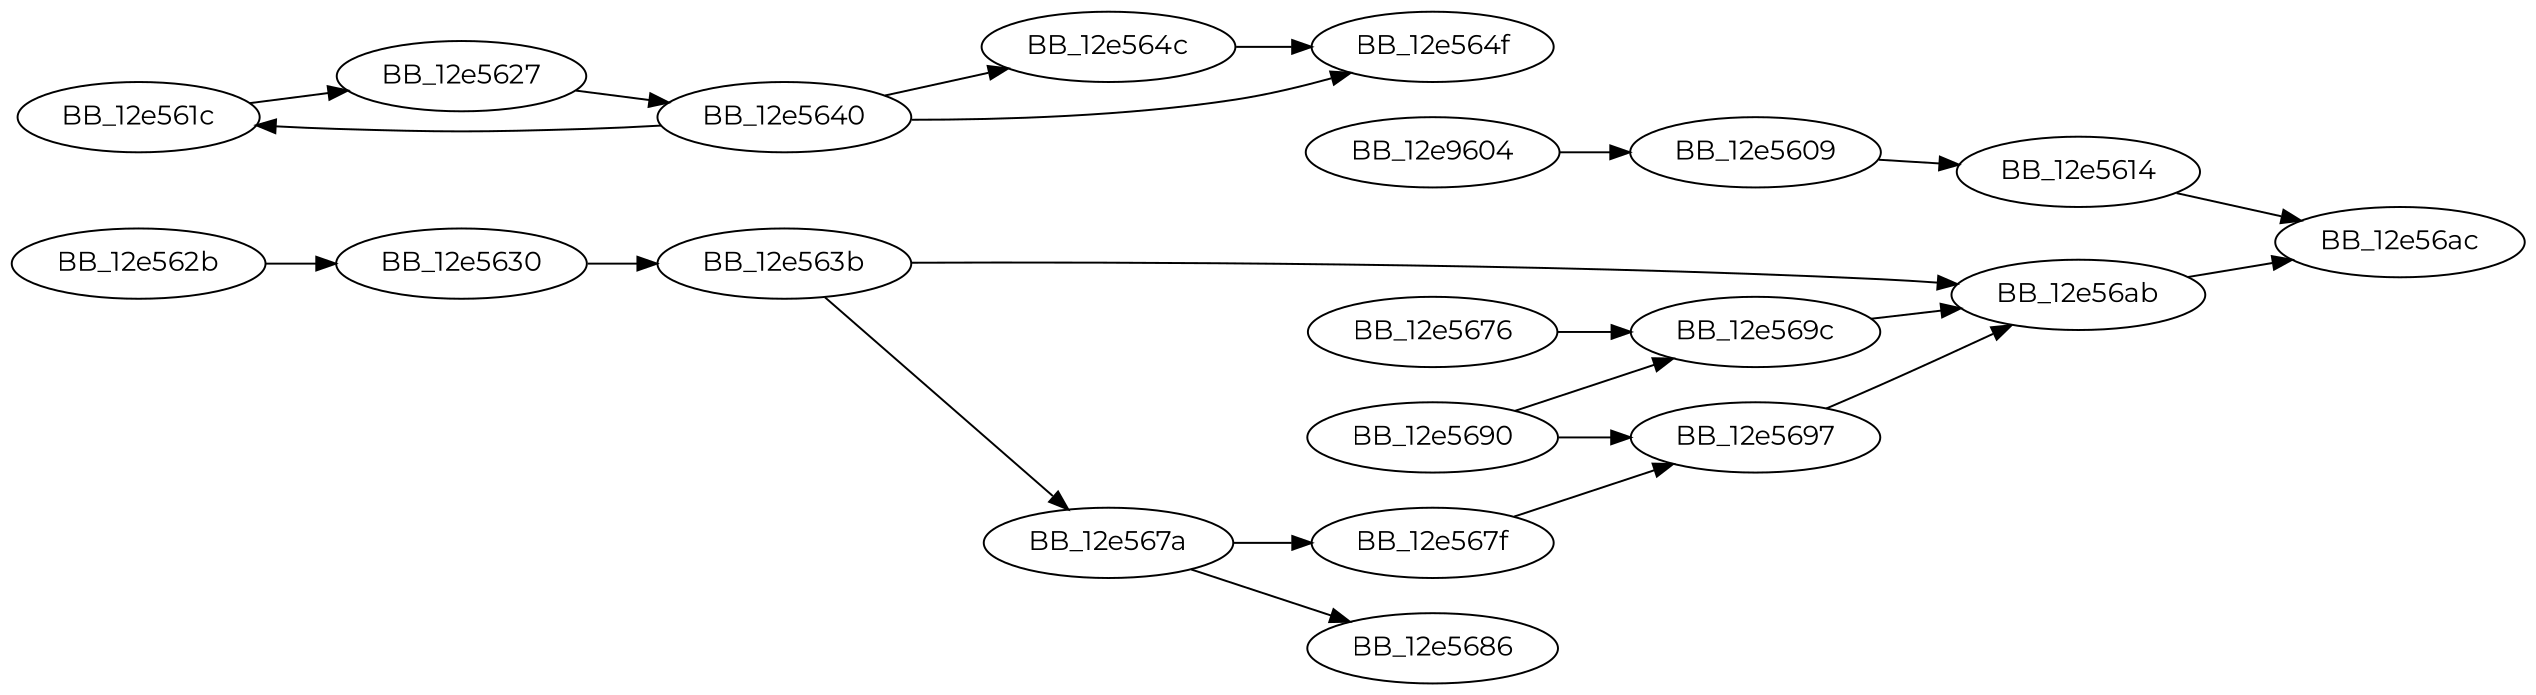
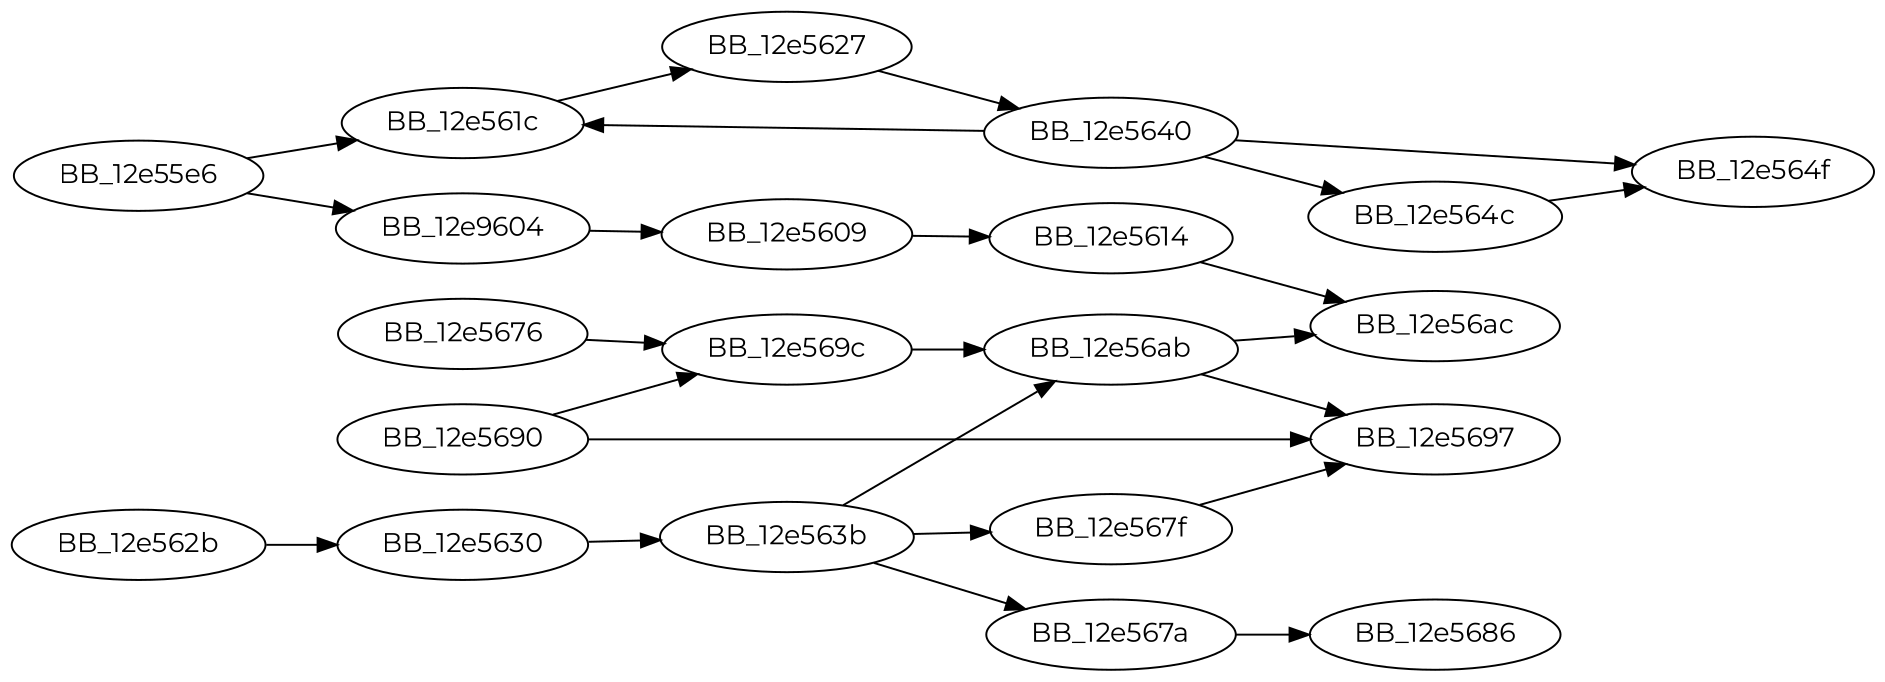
none -> (139, 176)
(1910, 372) -> (1264, 392)
(1263, 543) -> (942, 533)
